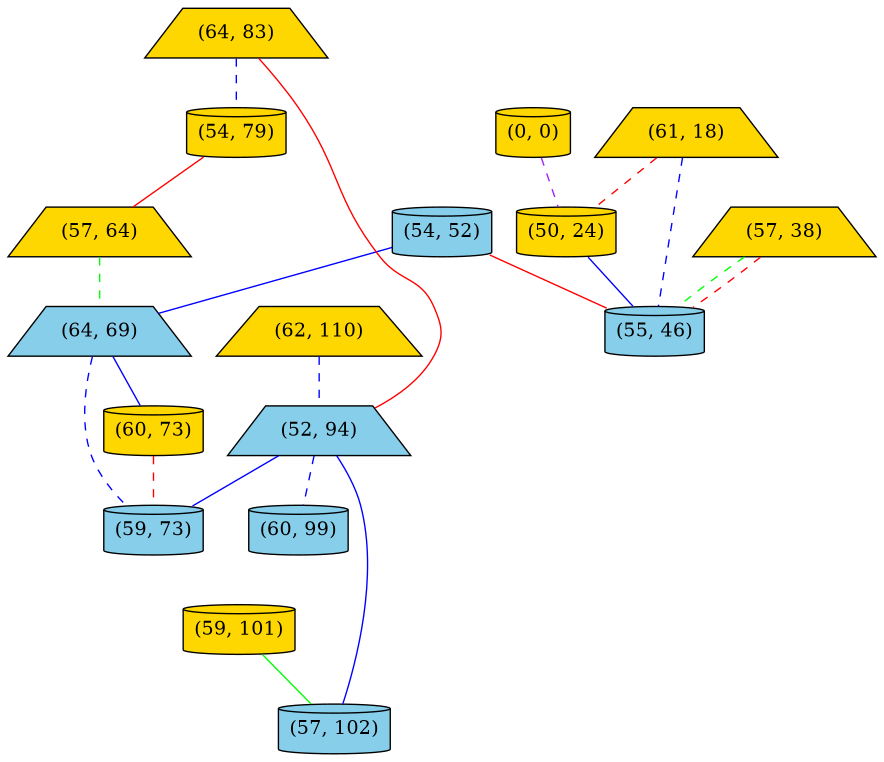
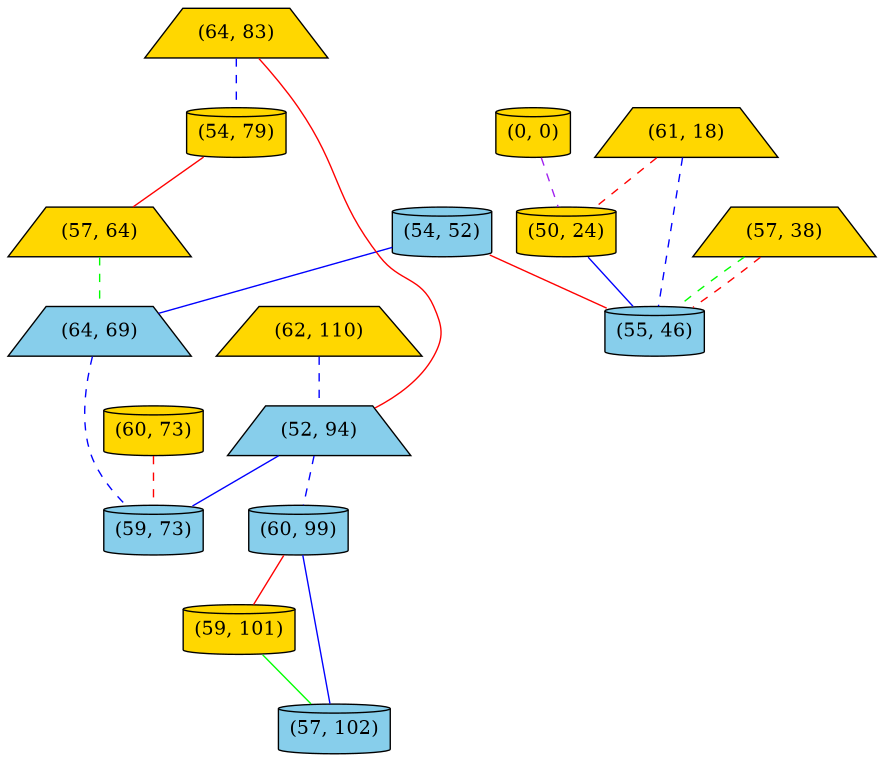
(127, 381) -> none
(367, 578) -> (316, 629)
none -> (269, 580)
